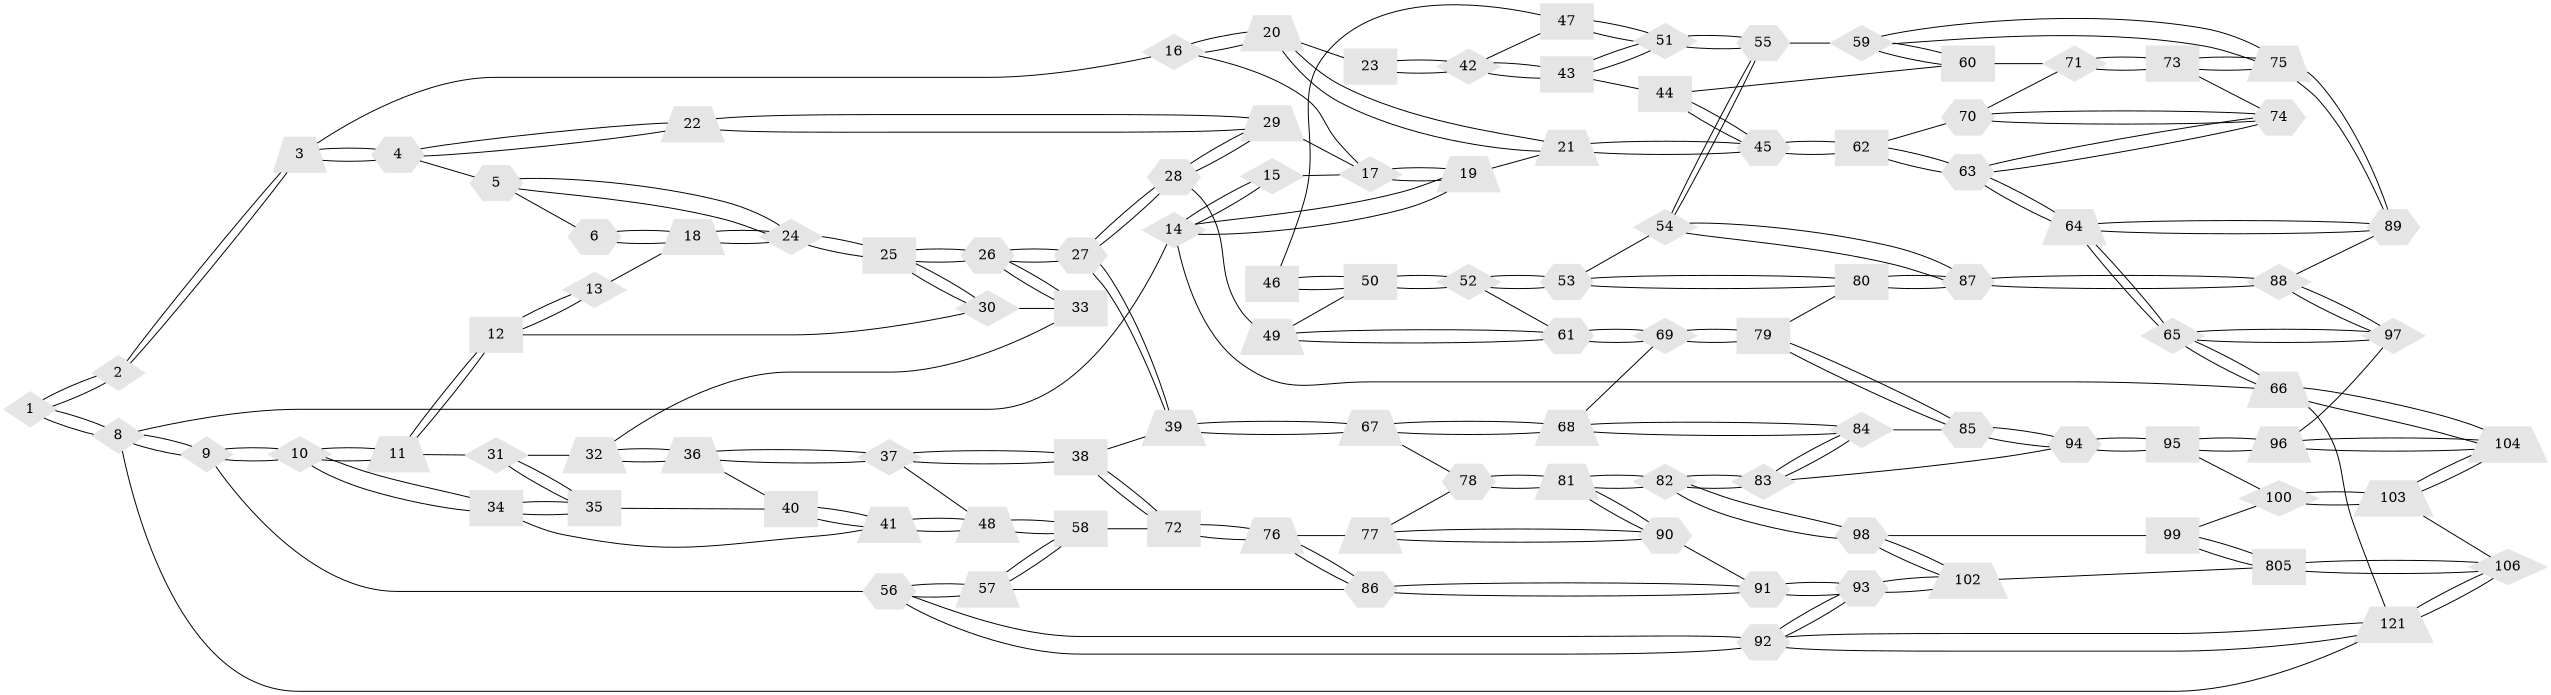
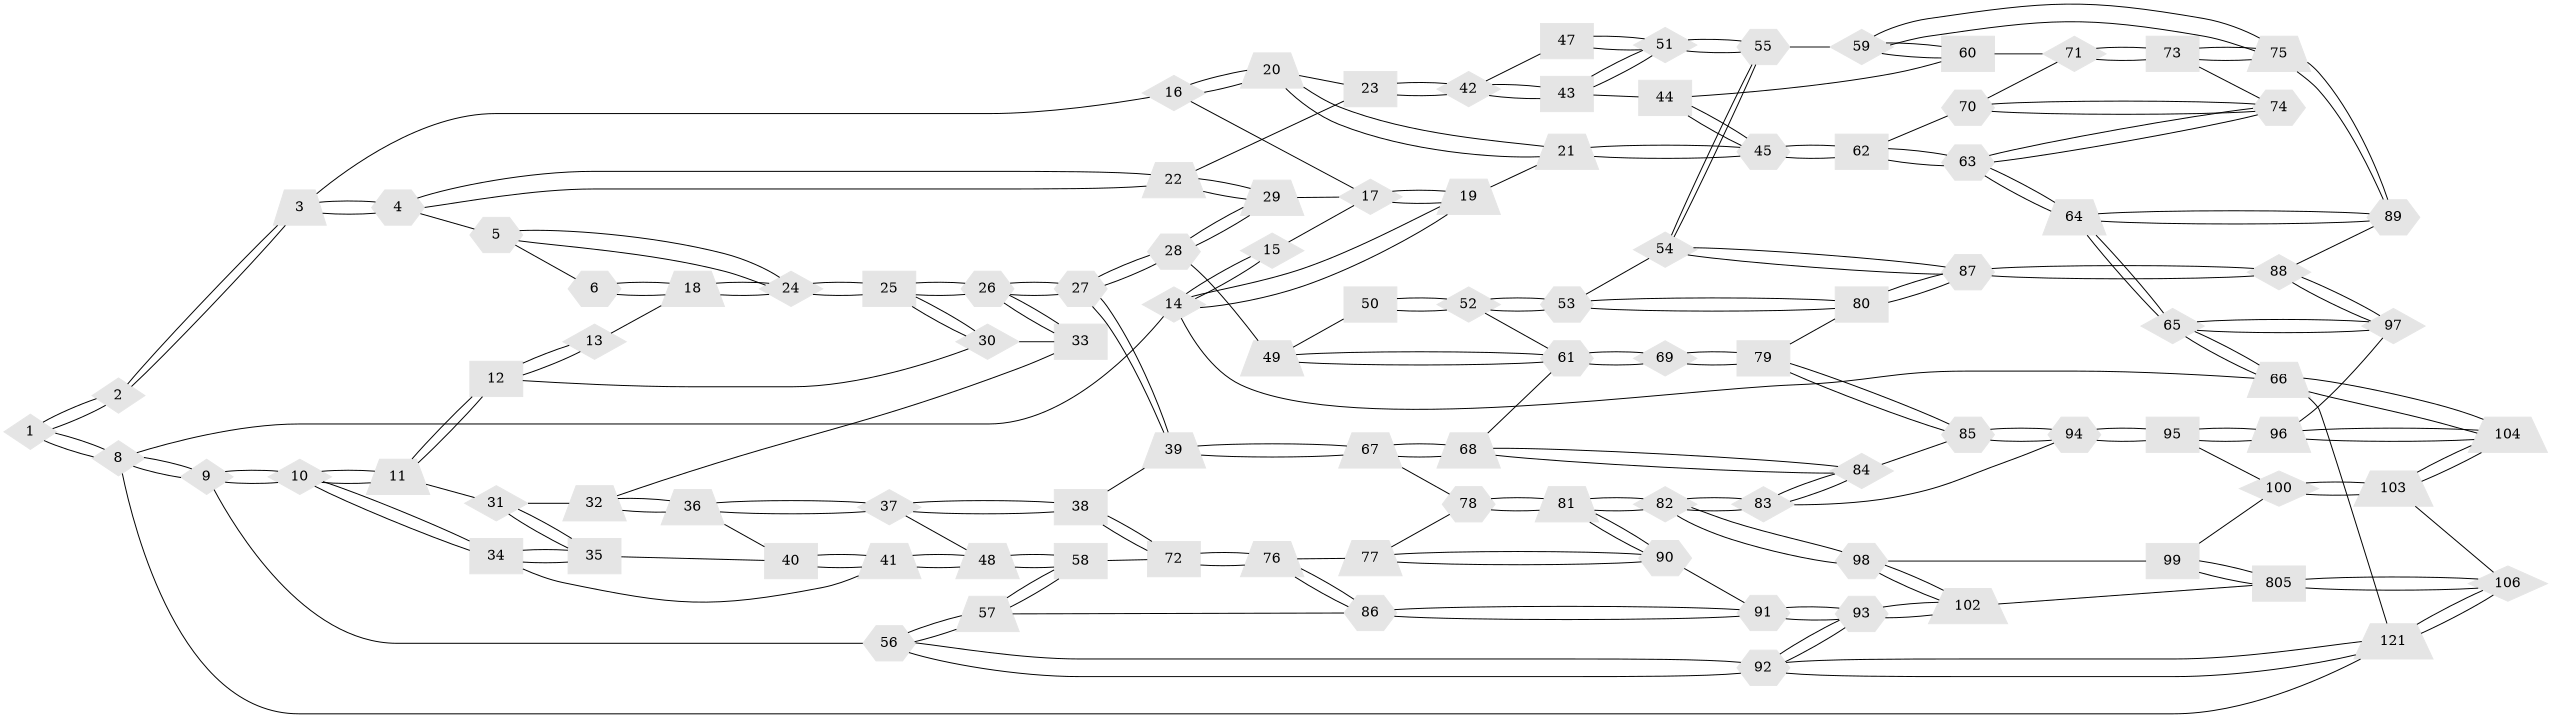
none -> (1270, 136)
(1272, 284) -> none
(1623, 375) -> (1523, 400)
